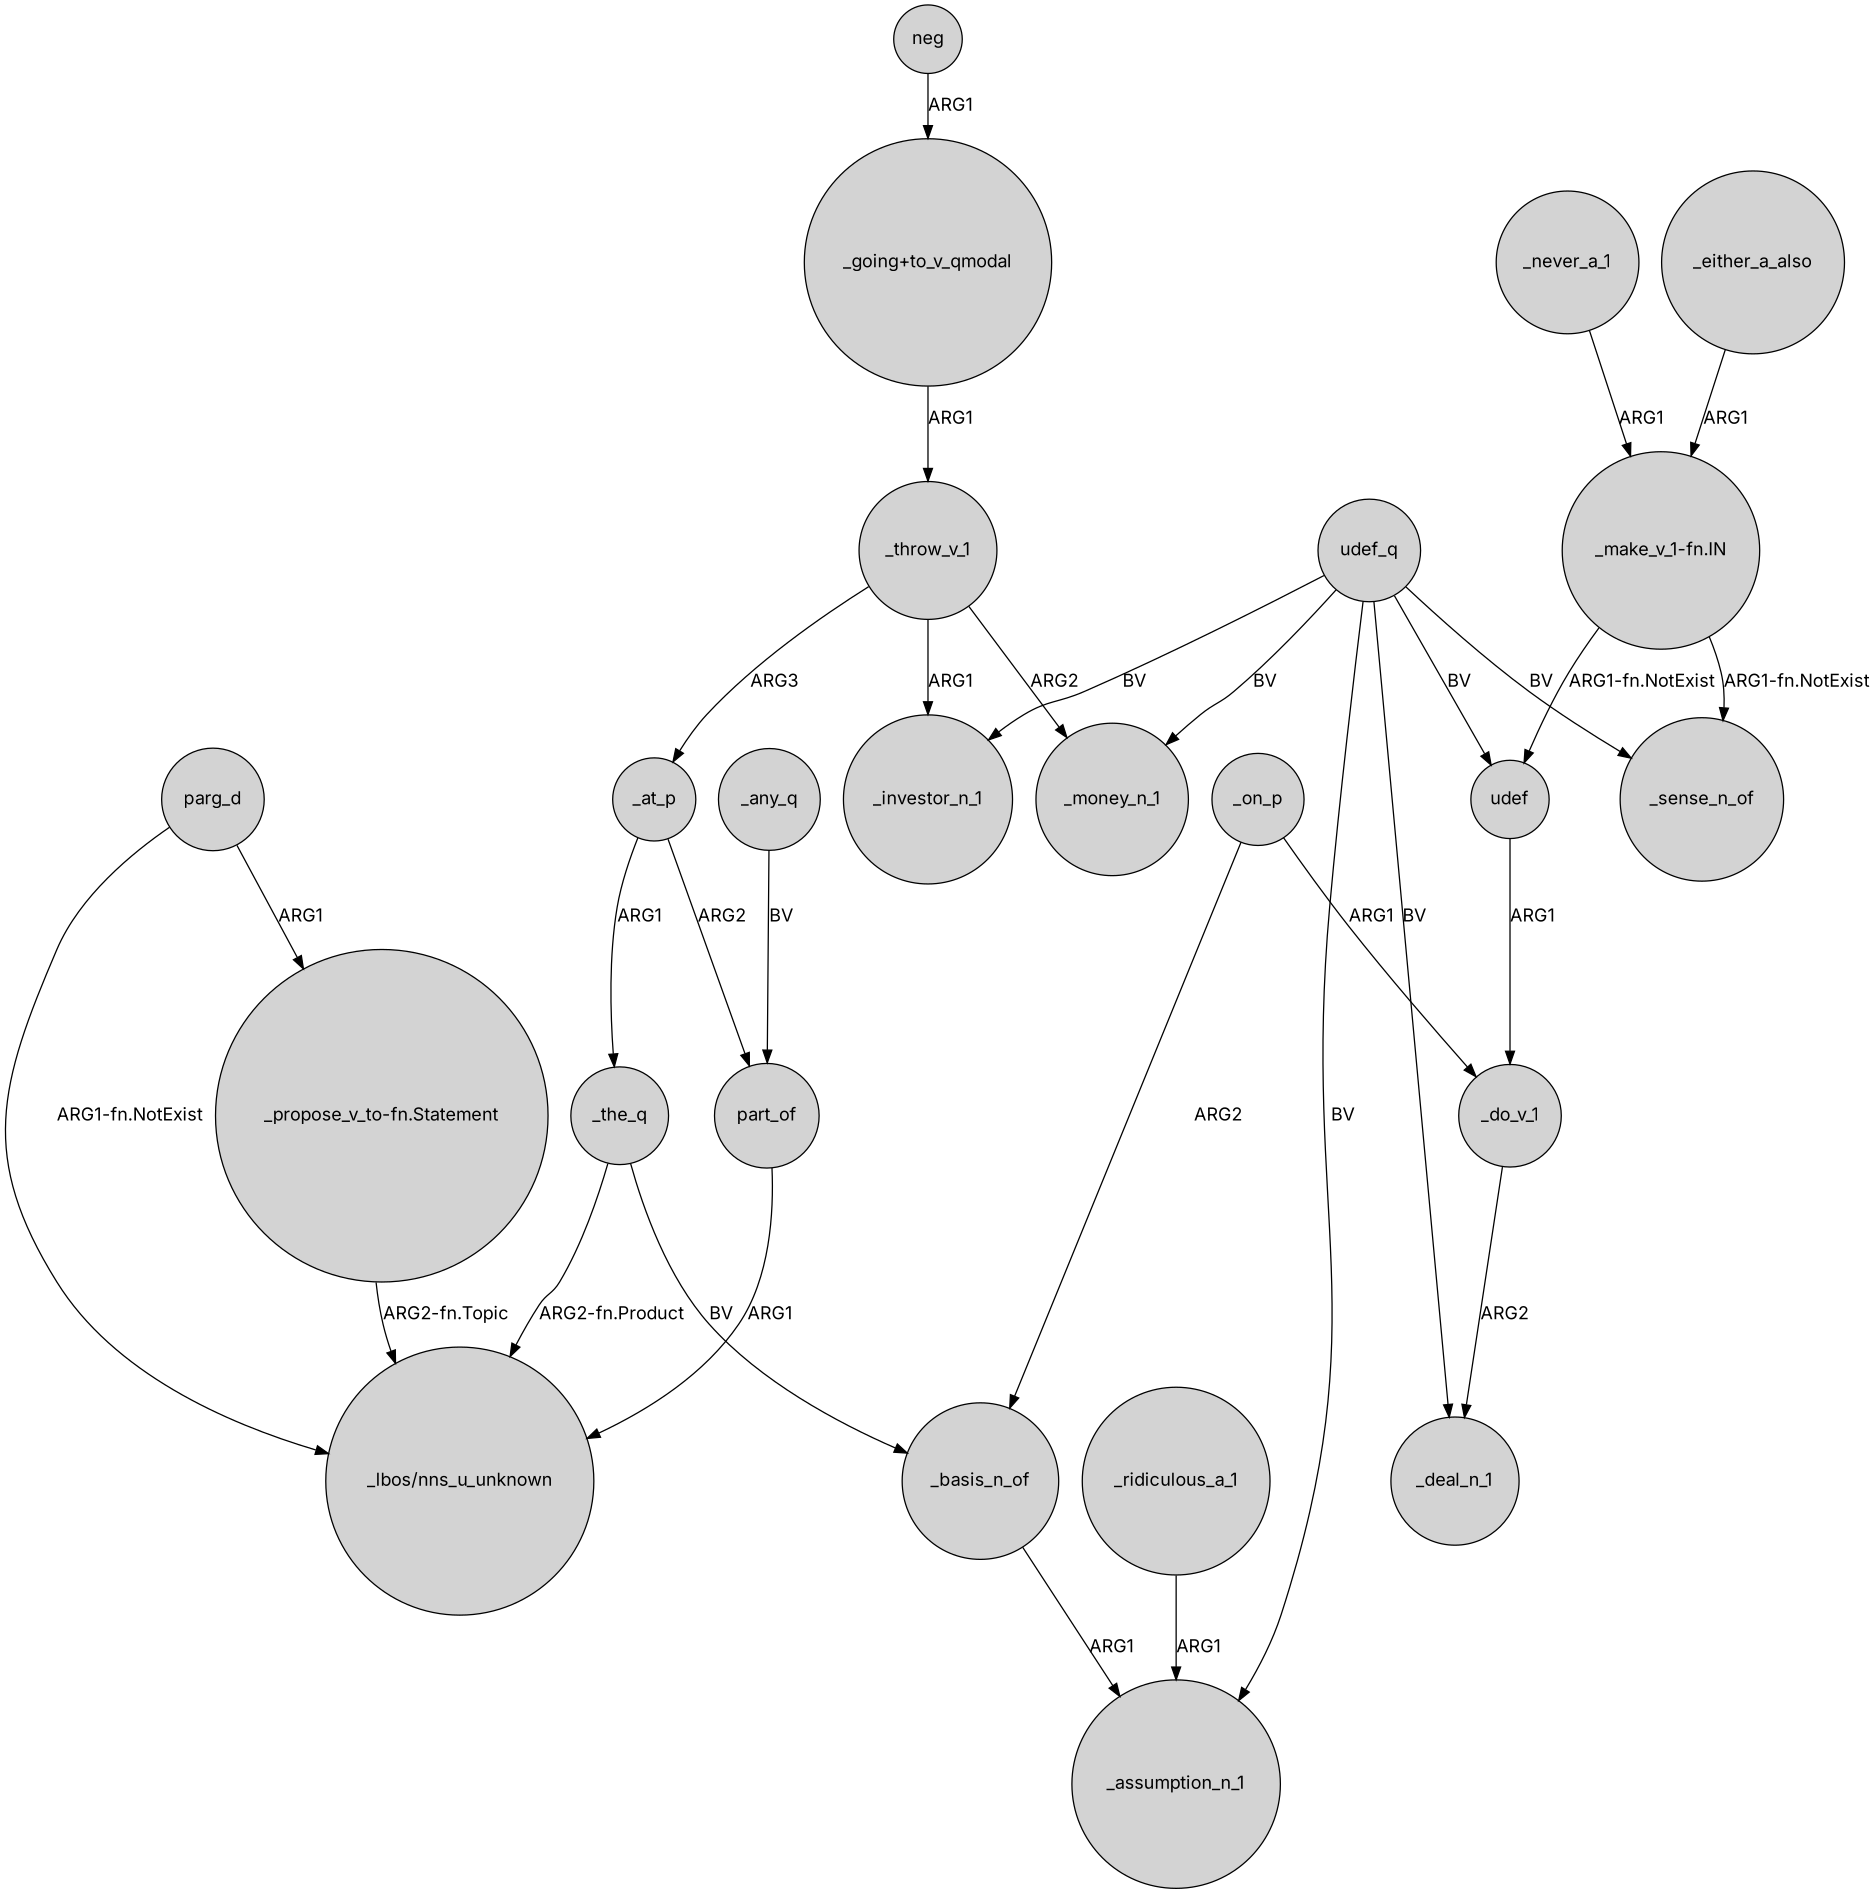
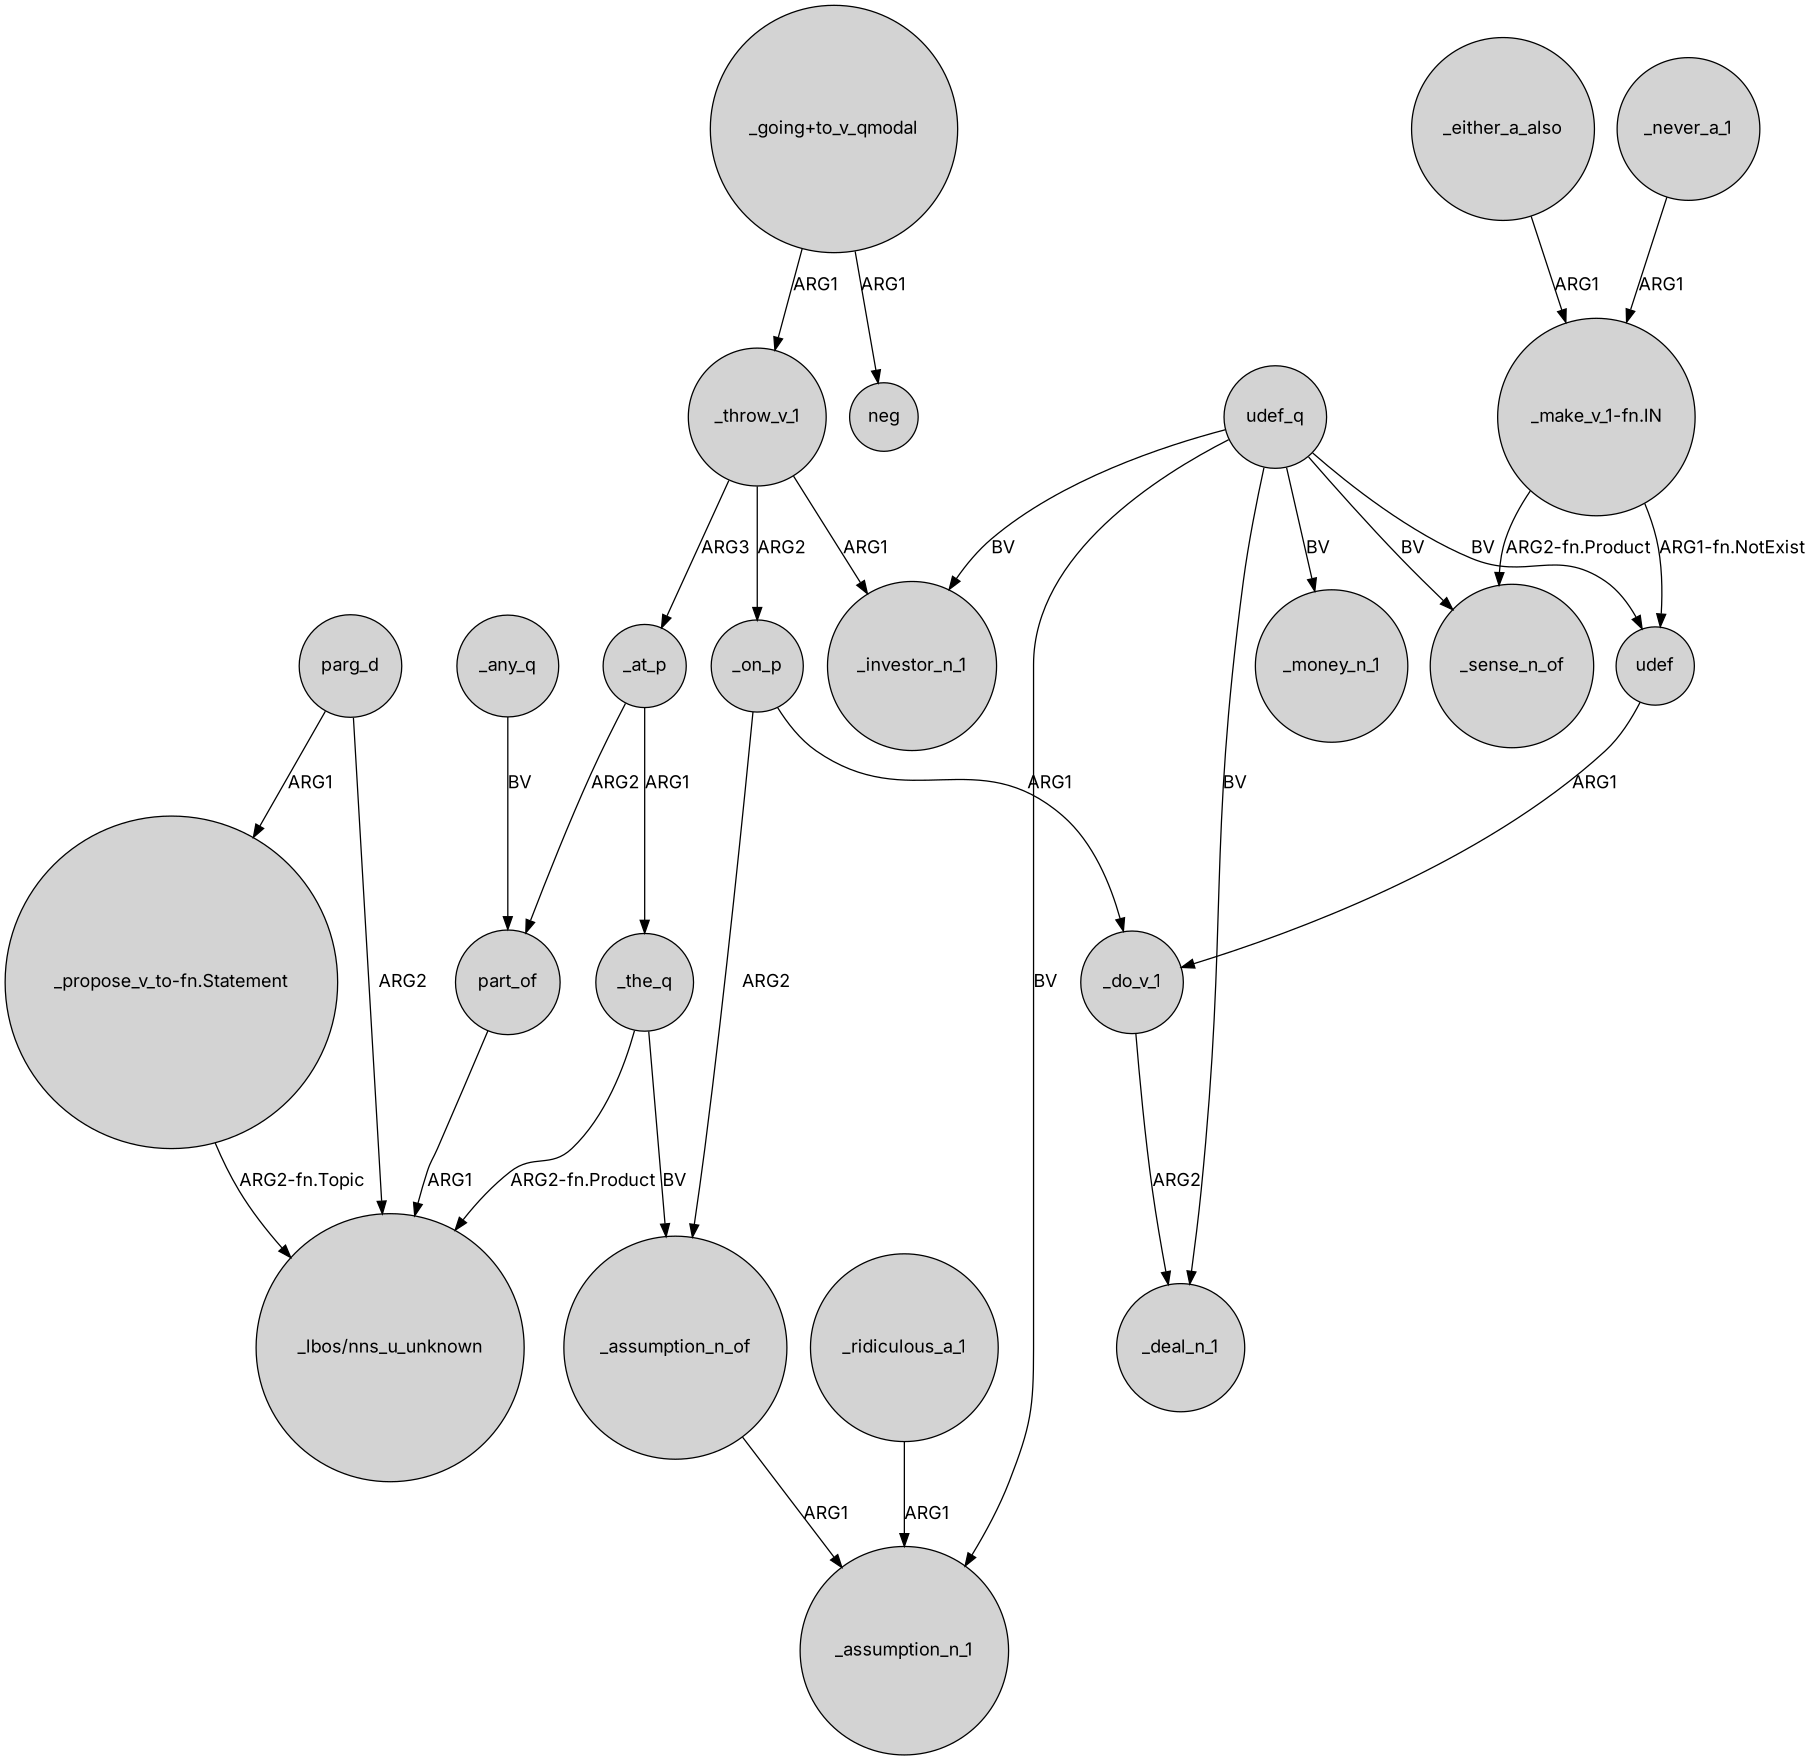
(928, 100) -> (866, 311)
(1014, 667) -> (757, 547)
(1797, 682) -> (1578, 549)
(130, 1116) -> (403, 982)
(980, 1481) -> (675, 1348)
